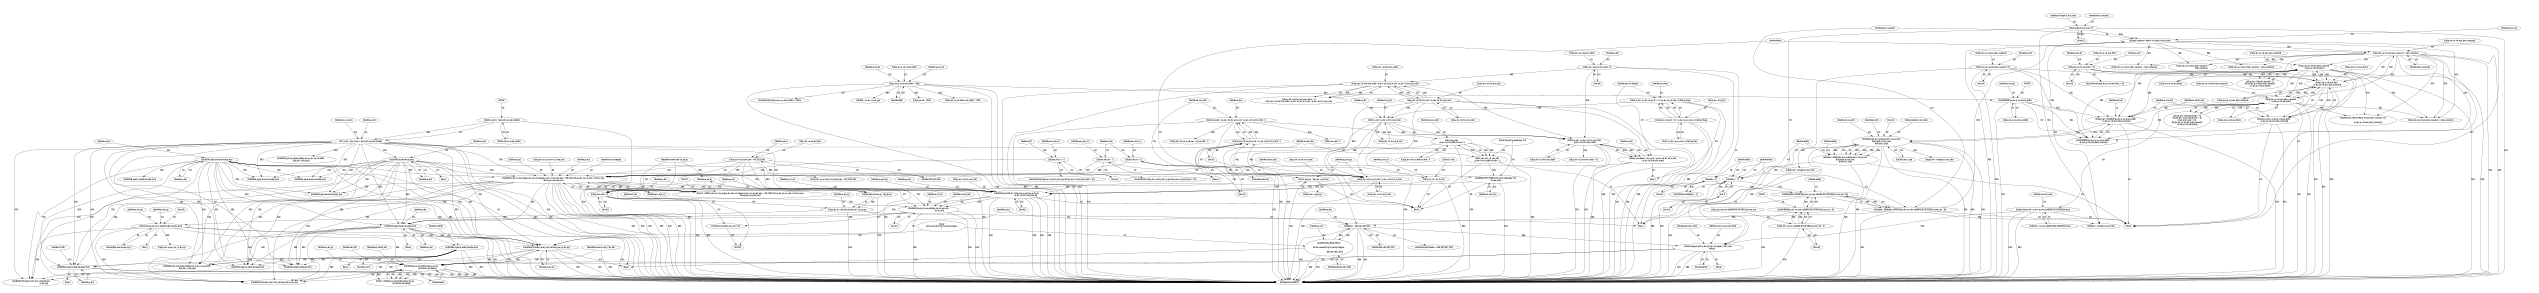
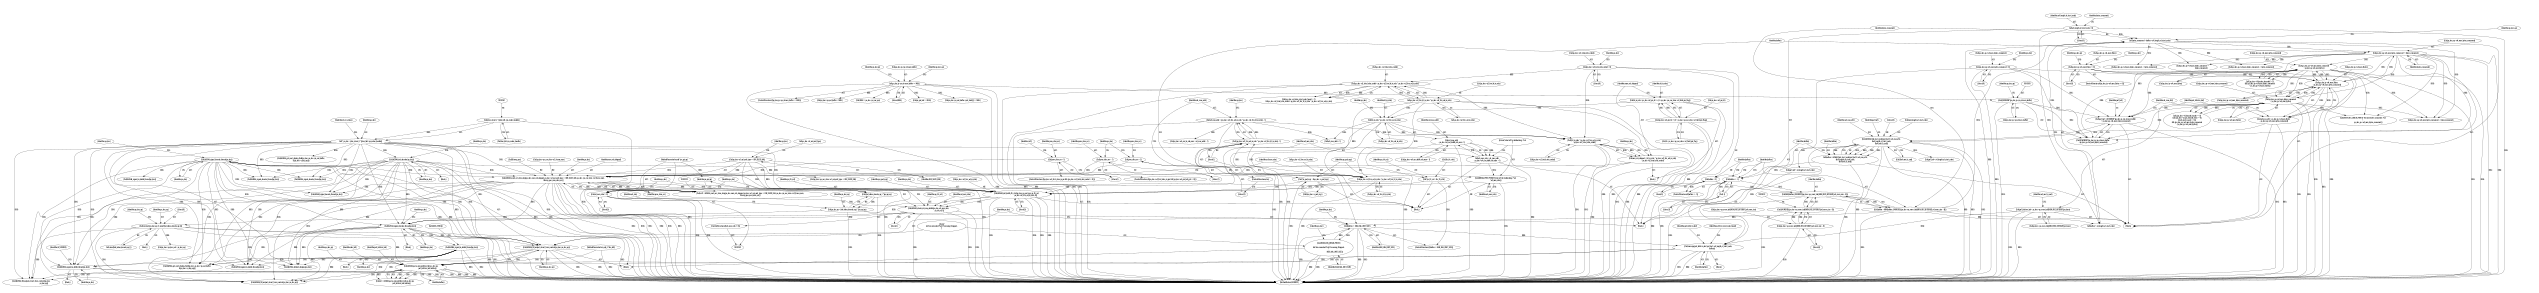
none -> (830, 100)
(897, 100) -> (897, 100)
none -> (2061, 116)
(1336, 152) -> (1354, 126)
(1583, 160) -> none
(1202, 170) -> (1251, 187)
(670, 199) -> none
none -> (857, 201)
(58, 248) -> (58, 248)
(1426, 273) -> (1446, 212)
